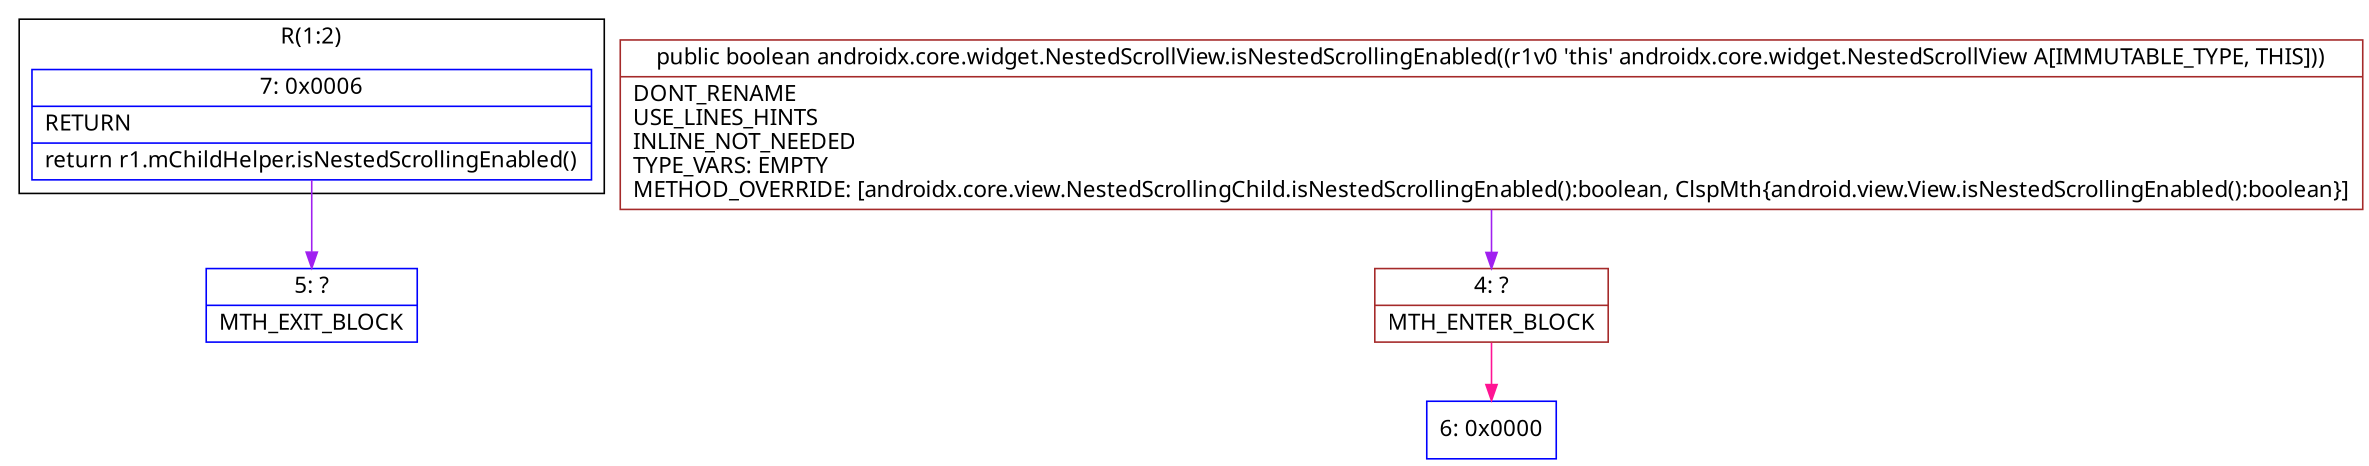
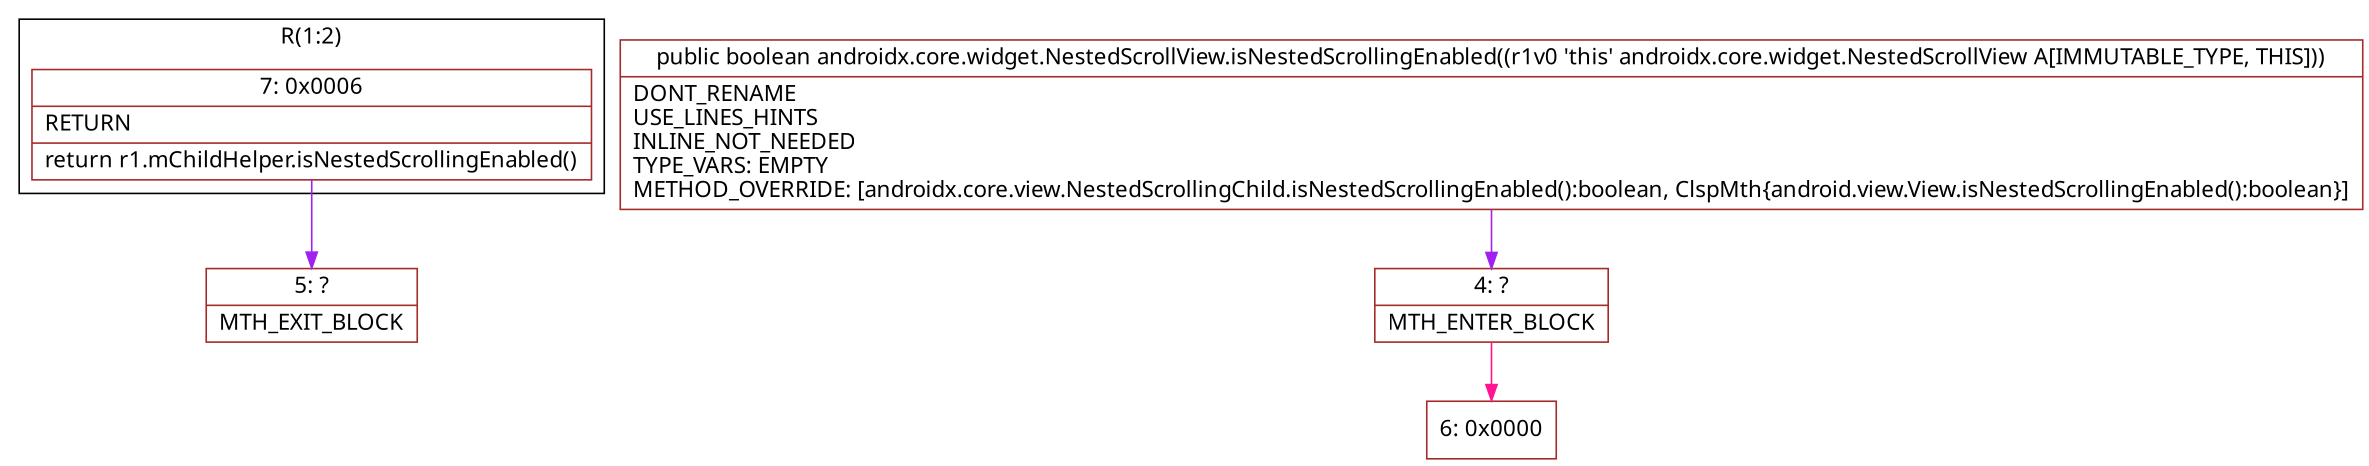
(312, 125) -> (312, 125)
(312, 305) -> (312, 305)
(1492, 430) -> (1492, 430)
